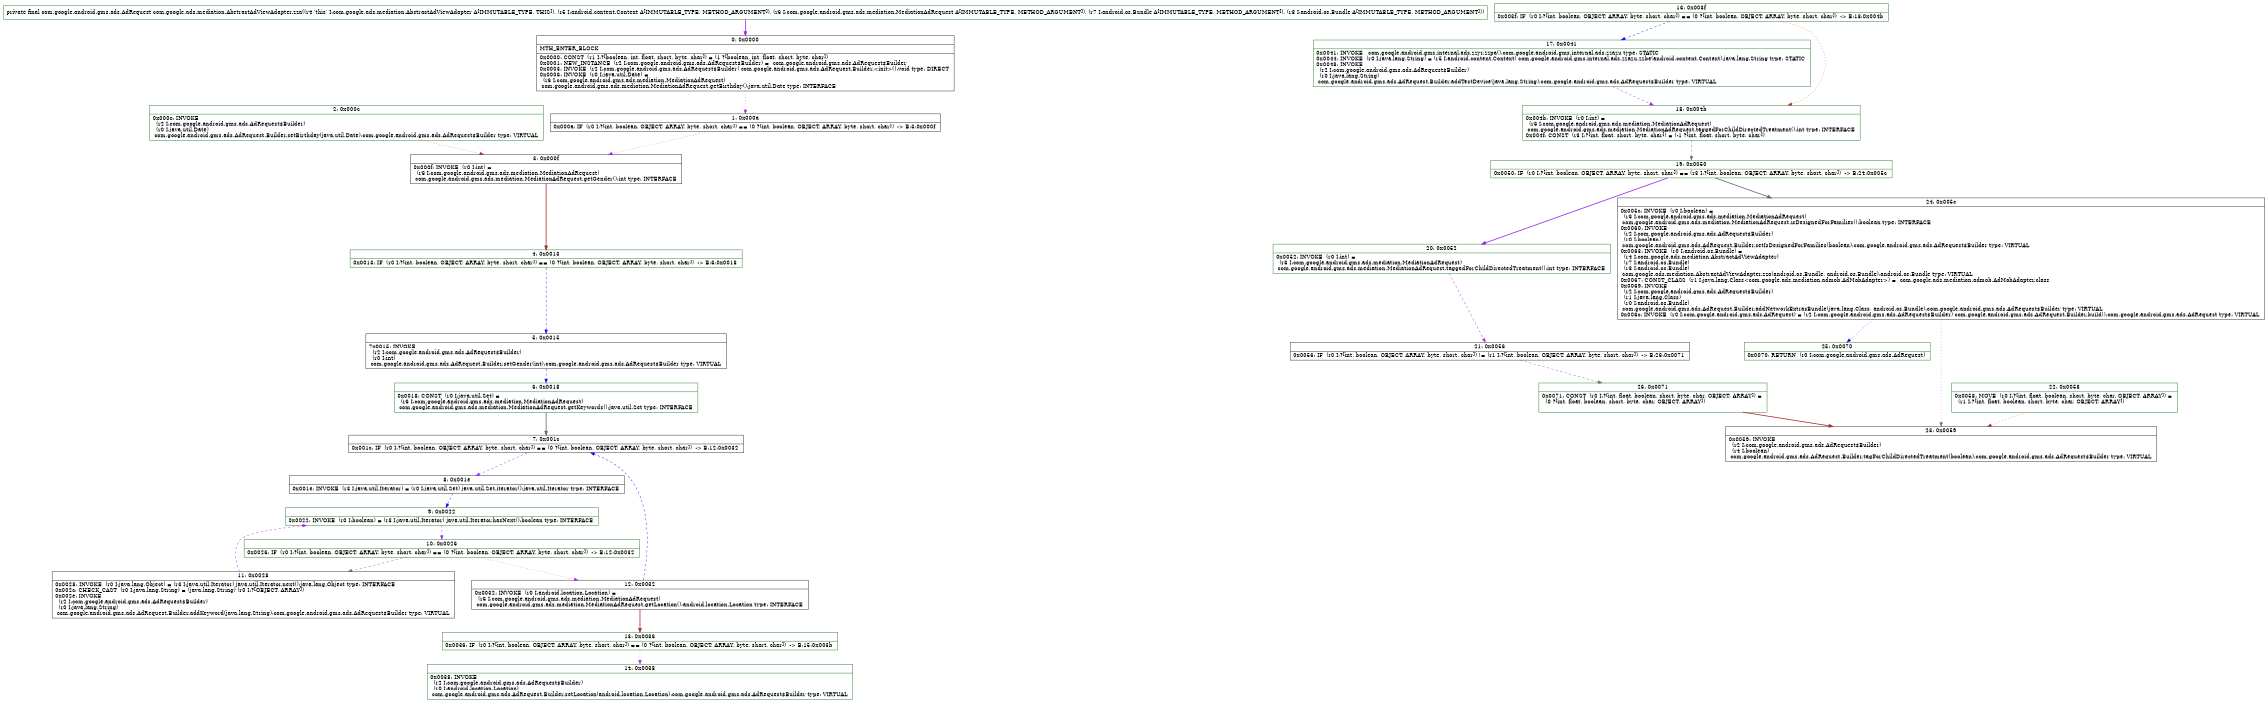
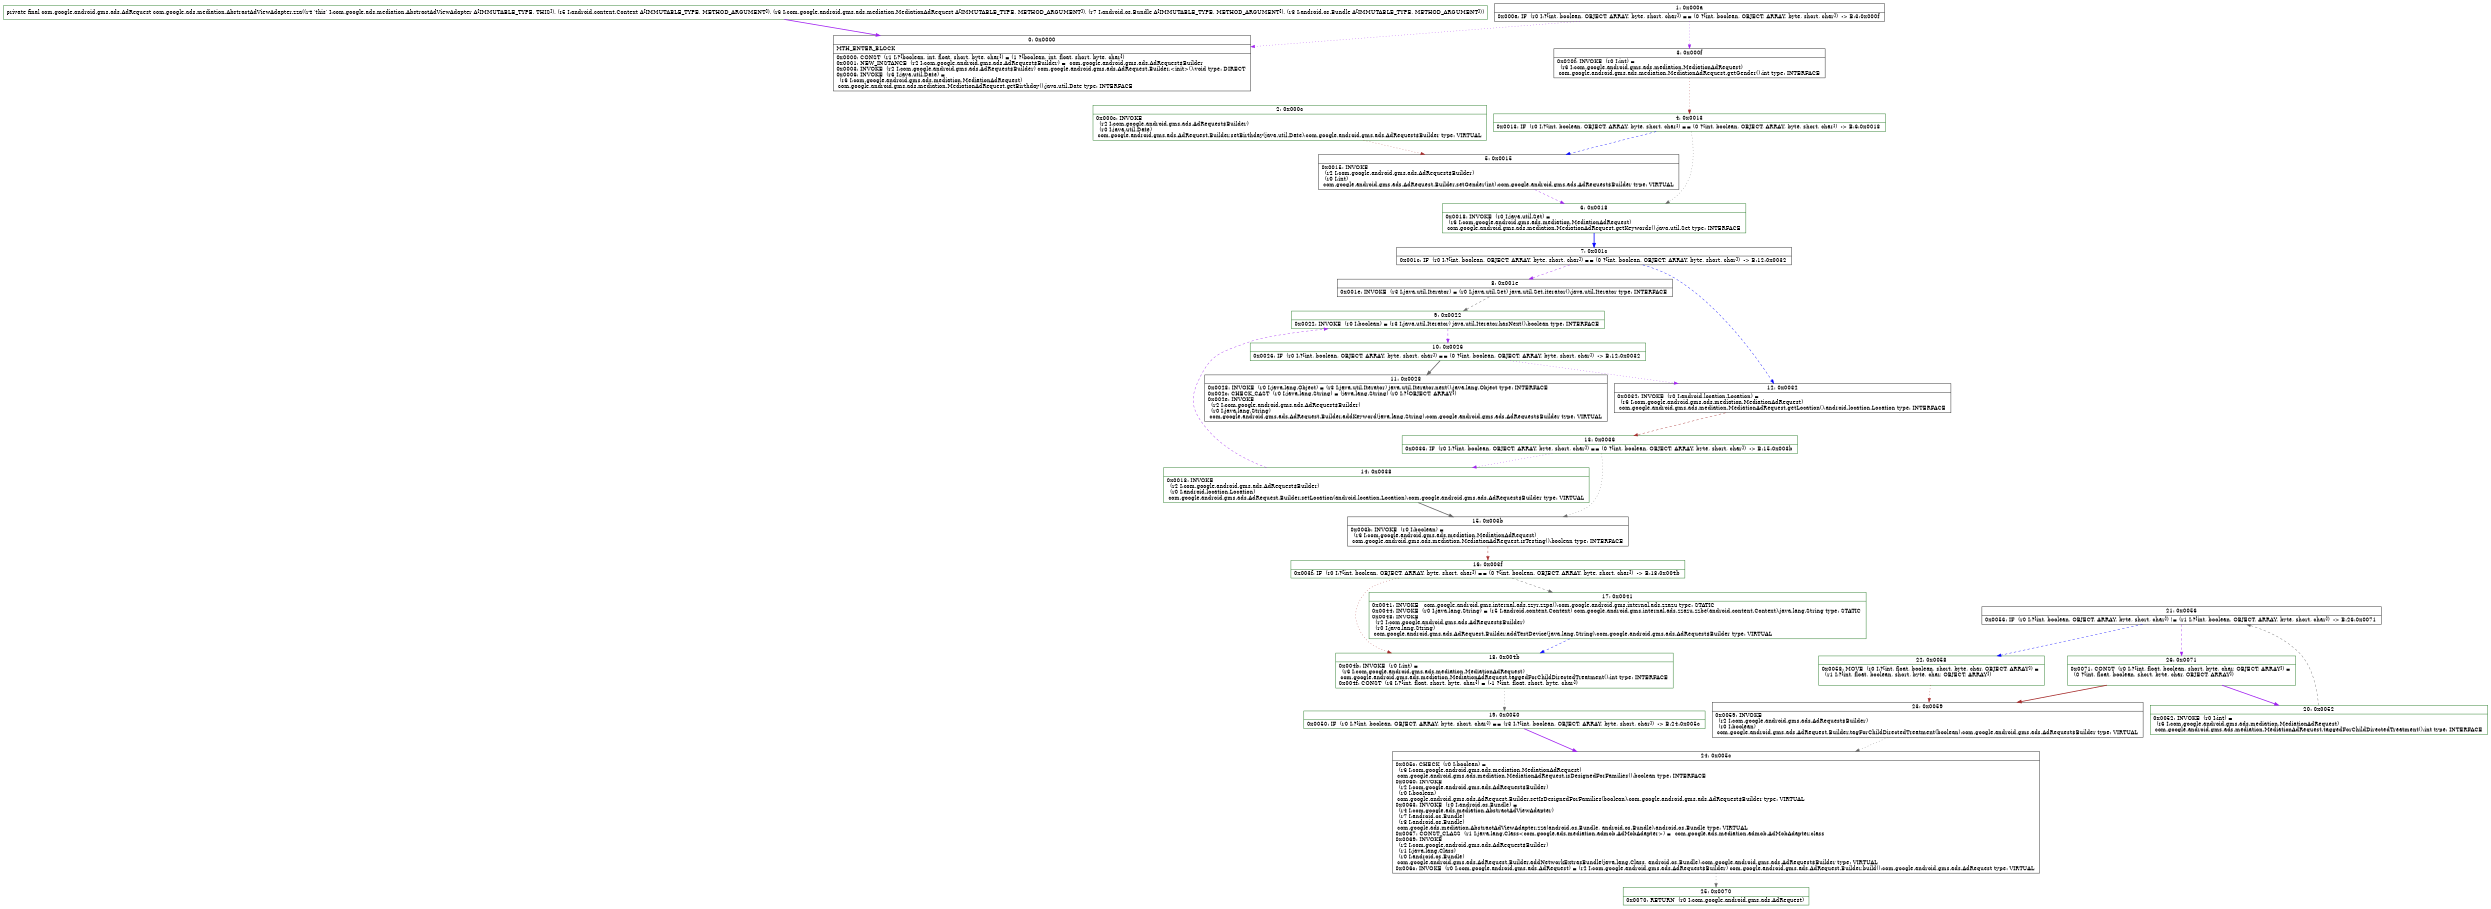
(1647, 30) -> (1530, 585)
(595, 75) -> (892, 75)
(1631, 95) -> (1557, 645)
(745, 100) -> (1417, 34)
(451, 147) -> (1392, 147)
(1691, 148) -> (1504, 698)
(454, 168) -> (1597, 62)
none -> (1691, 171)
(1741, 187) -> (1549, 739)
(1577, 210) -> (2248, 695)
(1668, 211) -> (1442, 765)
(546, 215) -> (1690, 94)
(1466, 306) -> (2299, 653)
(1861, 330) -> (1716, 878)
(394, 347) -> (1347, 168)
(1559, 371) -> (2182, 638)
(1941, 371) -> (1874, 744)
(546, 374) -> (1548, 196)
(450, 396) -> (1499, 217)
(546, 422) -> (1594, 238)
(1749, 451) -> (1736, 727)
(450, 499) -> (1478, 303)
(643, 506) -> (1716, 312)
none -> (1488, 531)
(254, 533) -> (1203, 373)
(379, 564) -> (1435, 366)
(640, 619) -> (1682, 424)
none -> (2072, 640)
(456, 677) -> (1192, 481)
